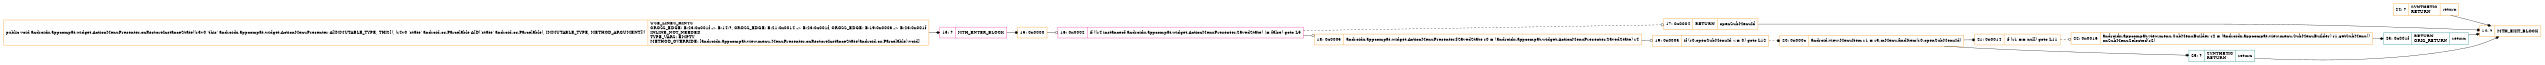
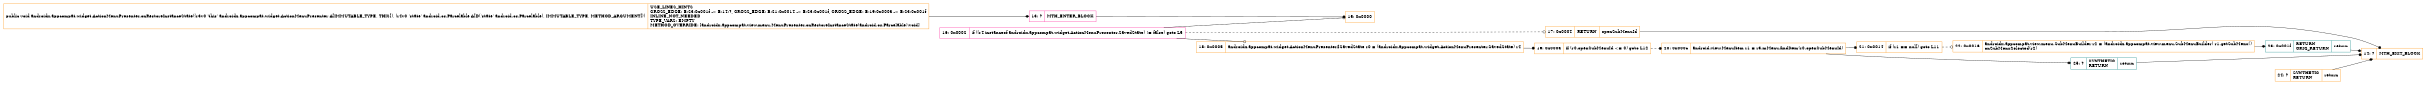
(1051, 33) -> (1253, 23)
(1646, 40) -> (1528, 48)
(2376, 58) -> (2248, 59)
